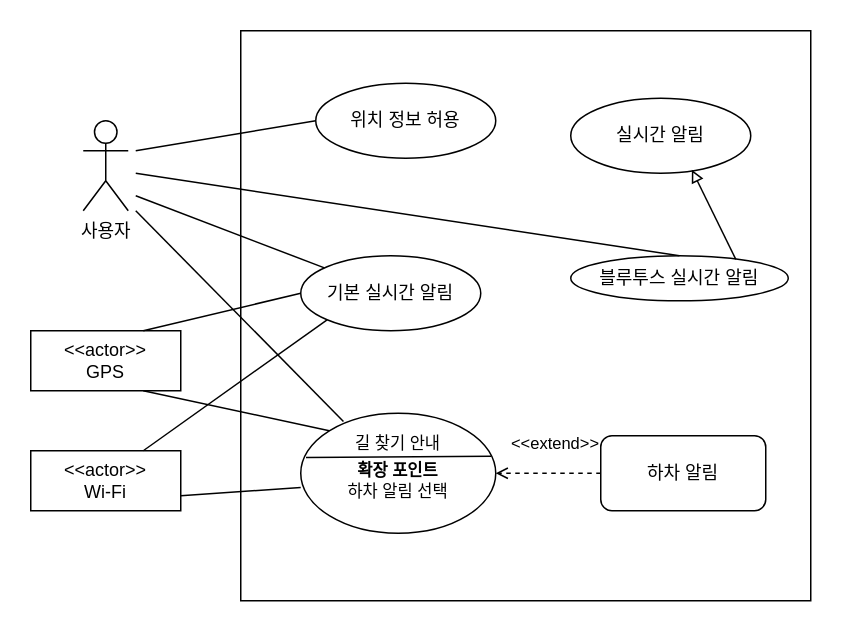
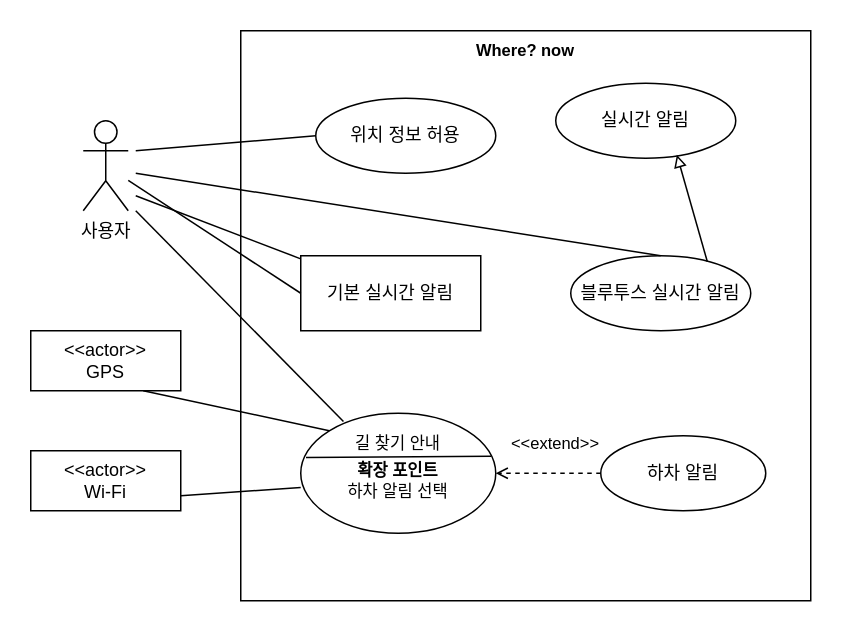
none -> (526, 50)
(406, 121) -> (406, 136)
(661, 136) -> (646, 121)
(680, 278) -> (661, 293)
(391, 293) -> (391, 293)
(222, 312) -> (240, 254)
(236, 385) -> none
(683, 473) -> (683, 473)
